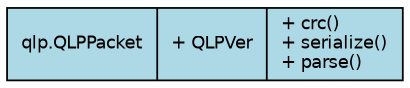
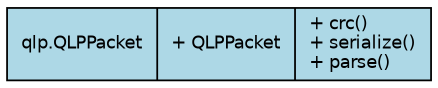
(212, 43) -> (226, 43)
